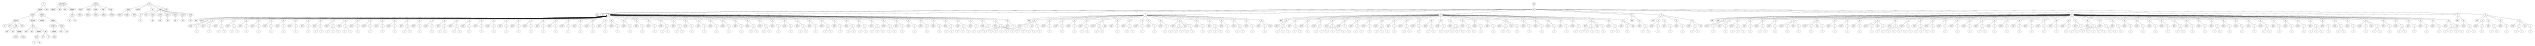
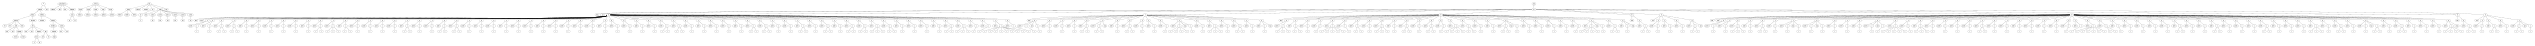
none -> (146, 9)
